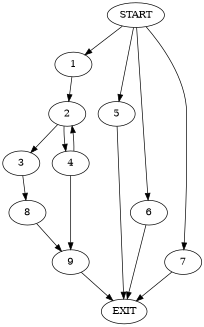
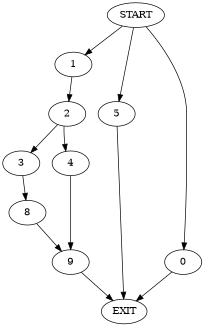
(74, 142) -> none
(149, 213) -> none
(183, 262) -> (183, 262)
